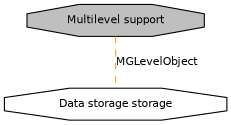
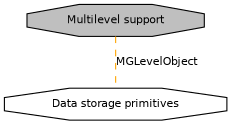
(116, 104) -> (116, 104)
